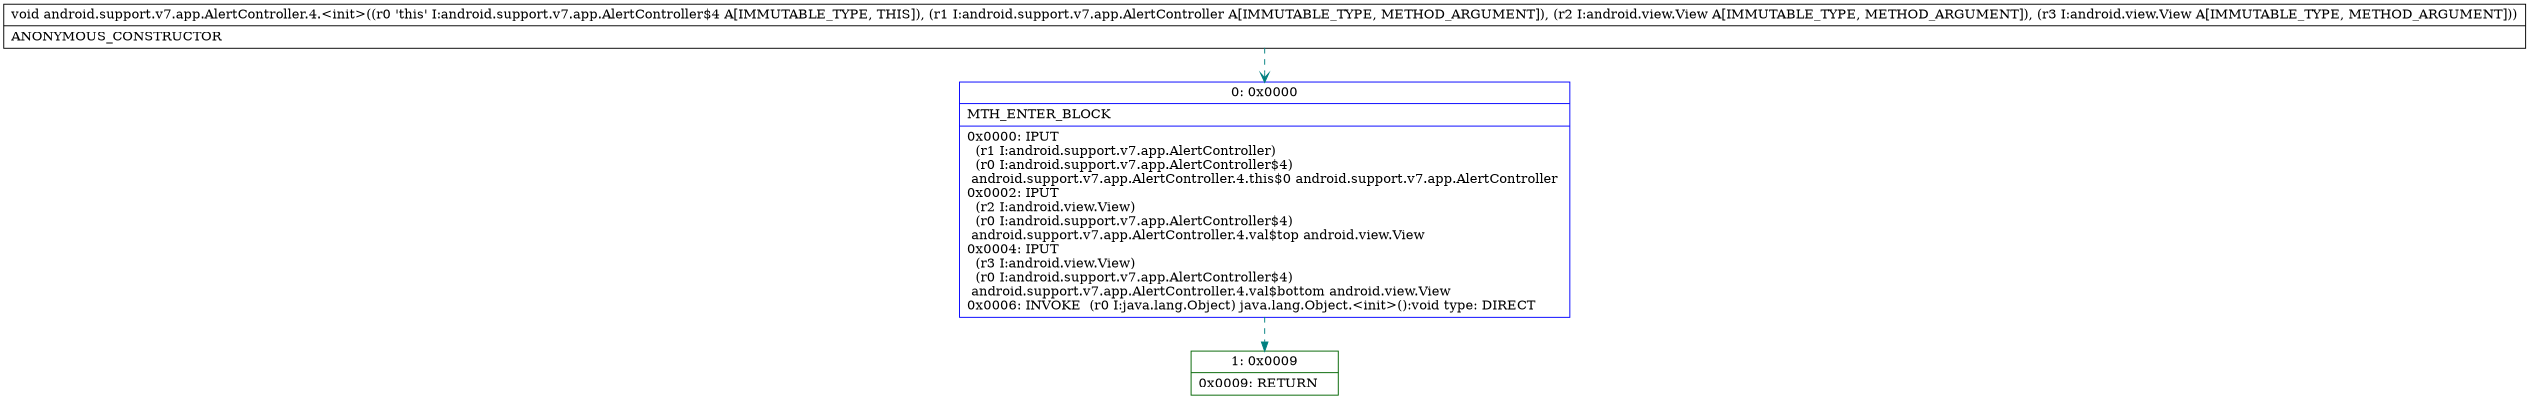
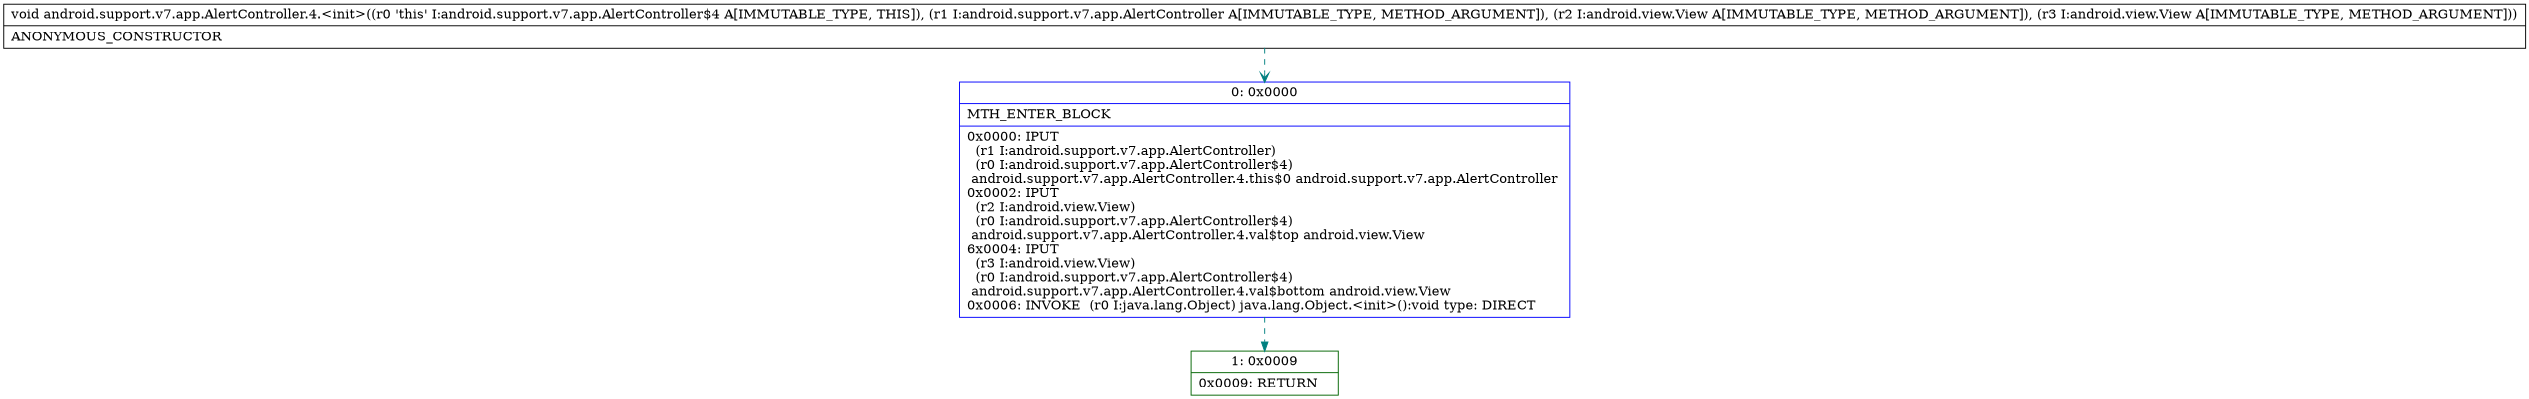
(1017, 249) -> (1017, 249)
